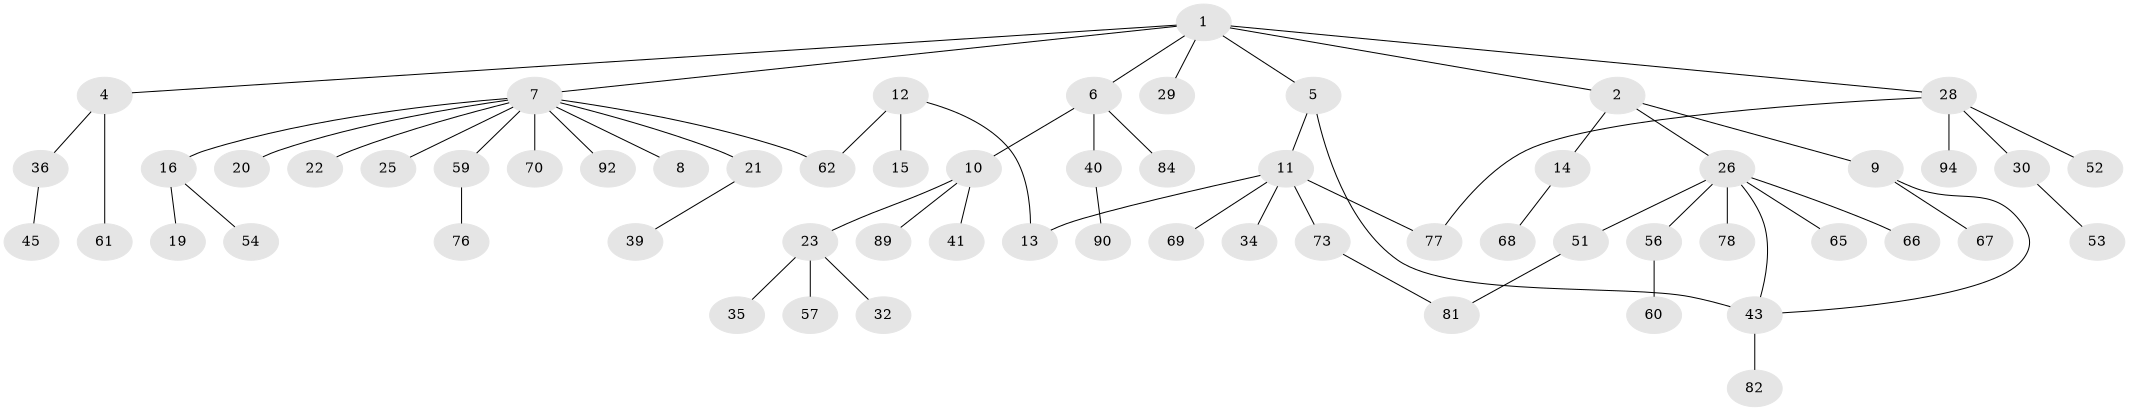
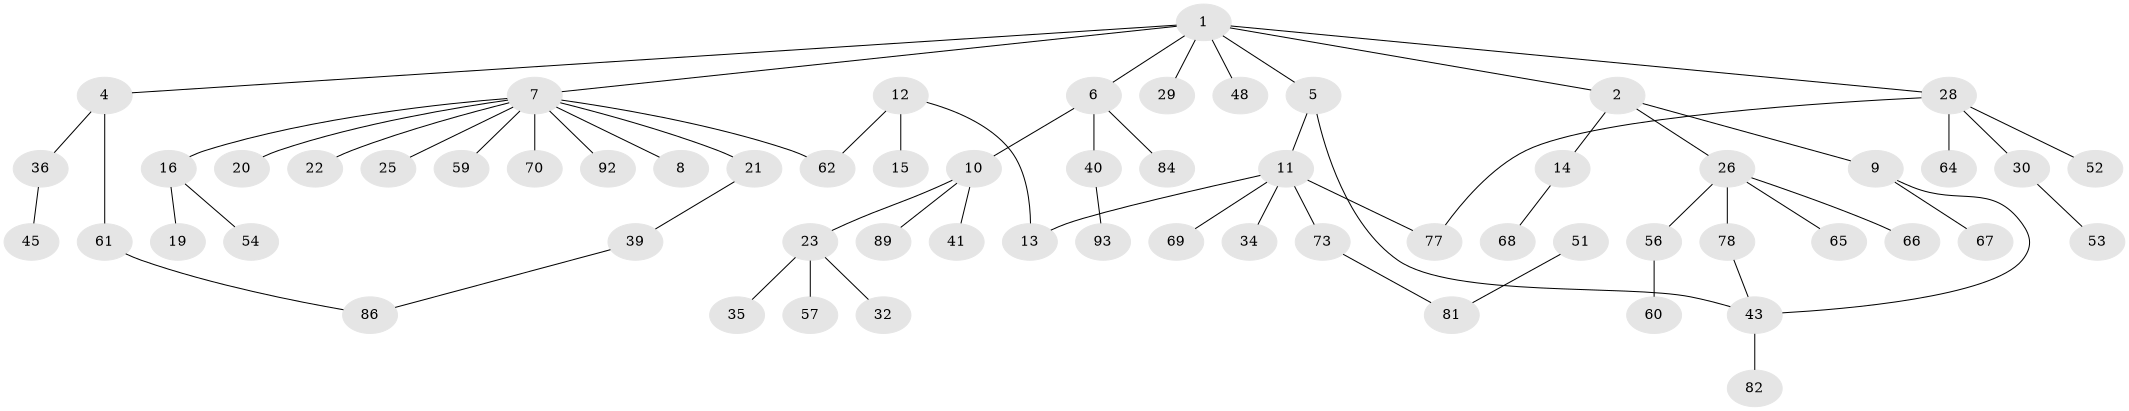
none -> (1240, 96)
(1949, 169) -> (1949, 169)
(1654, 205) -> none
(1767, 238) -> (1741, 278)
(462, 242) -> none
(1103, 242) -> (1103, 242)
none -> (370, 315)
